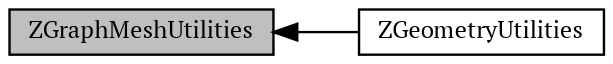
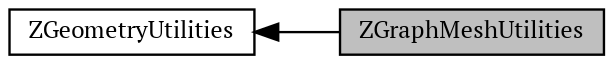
(328, 32) -> (309, 32)
